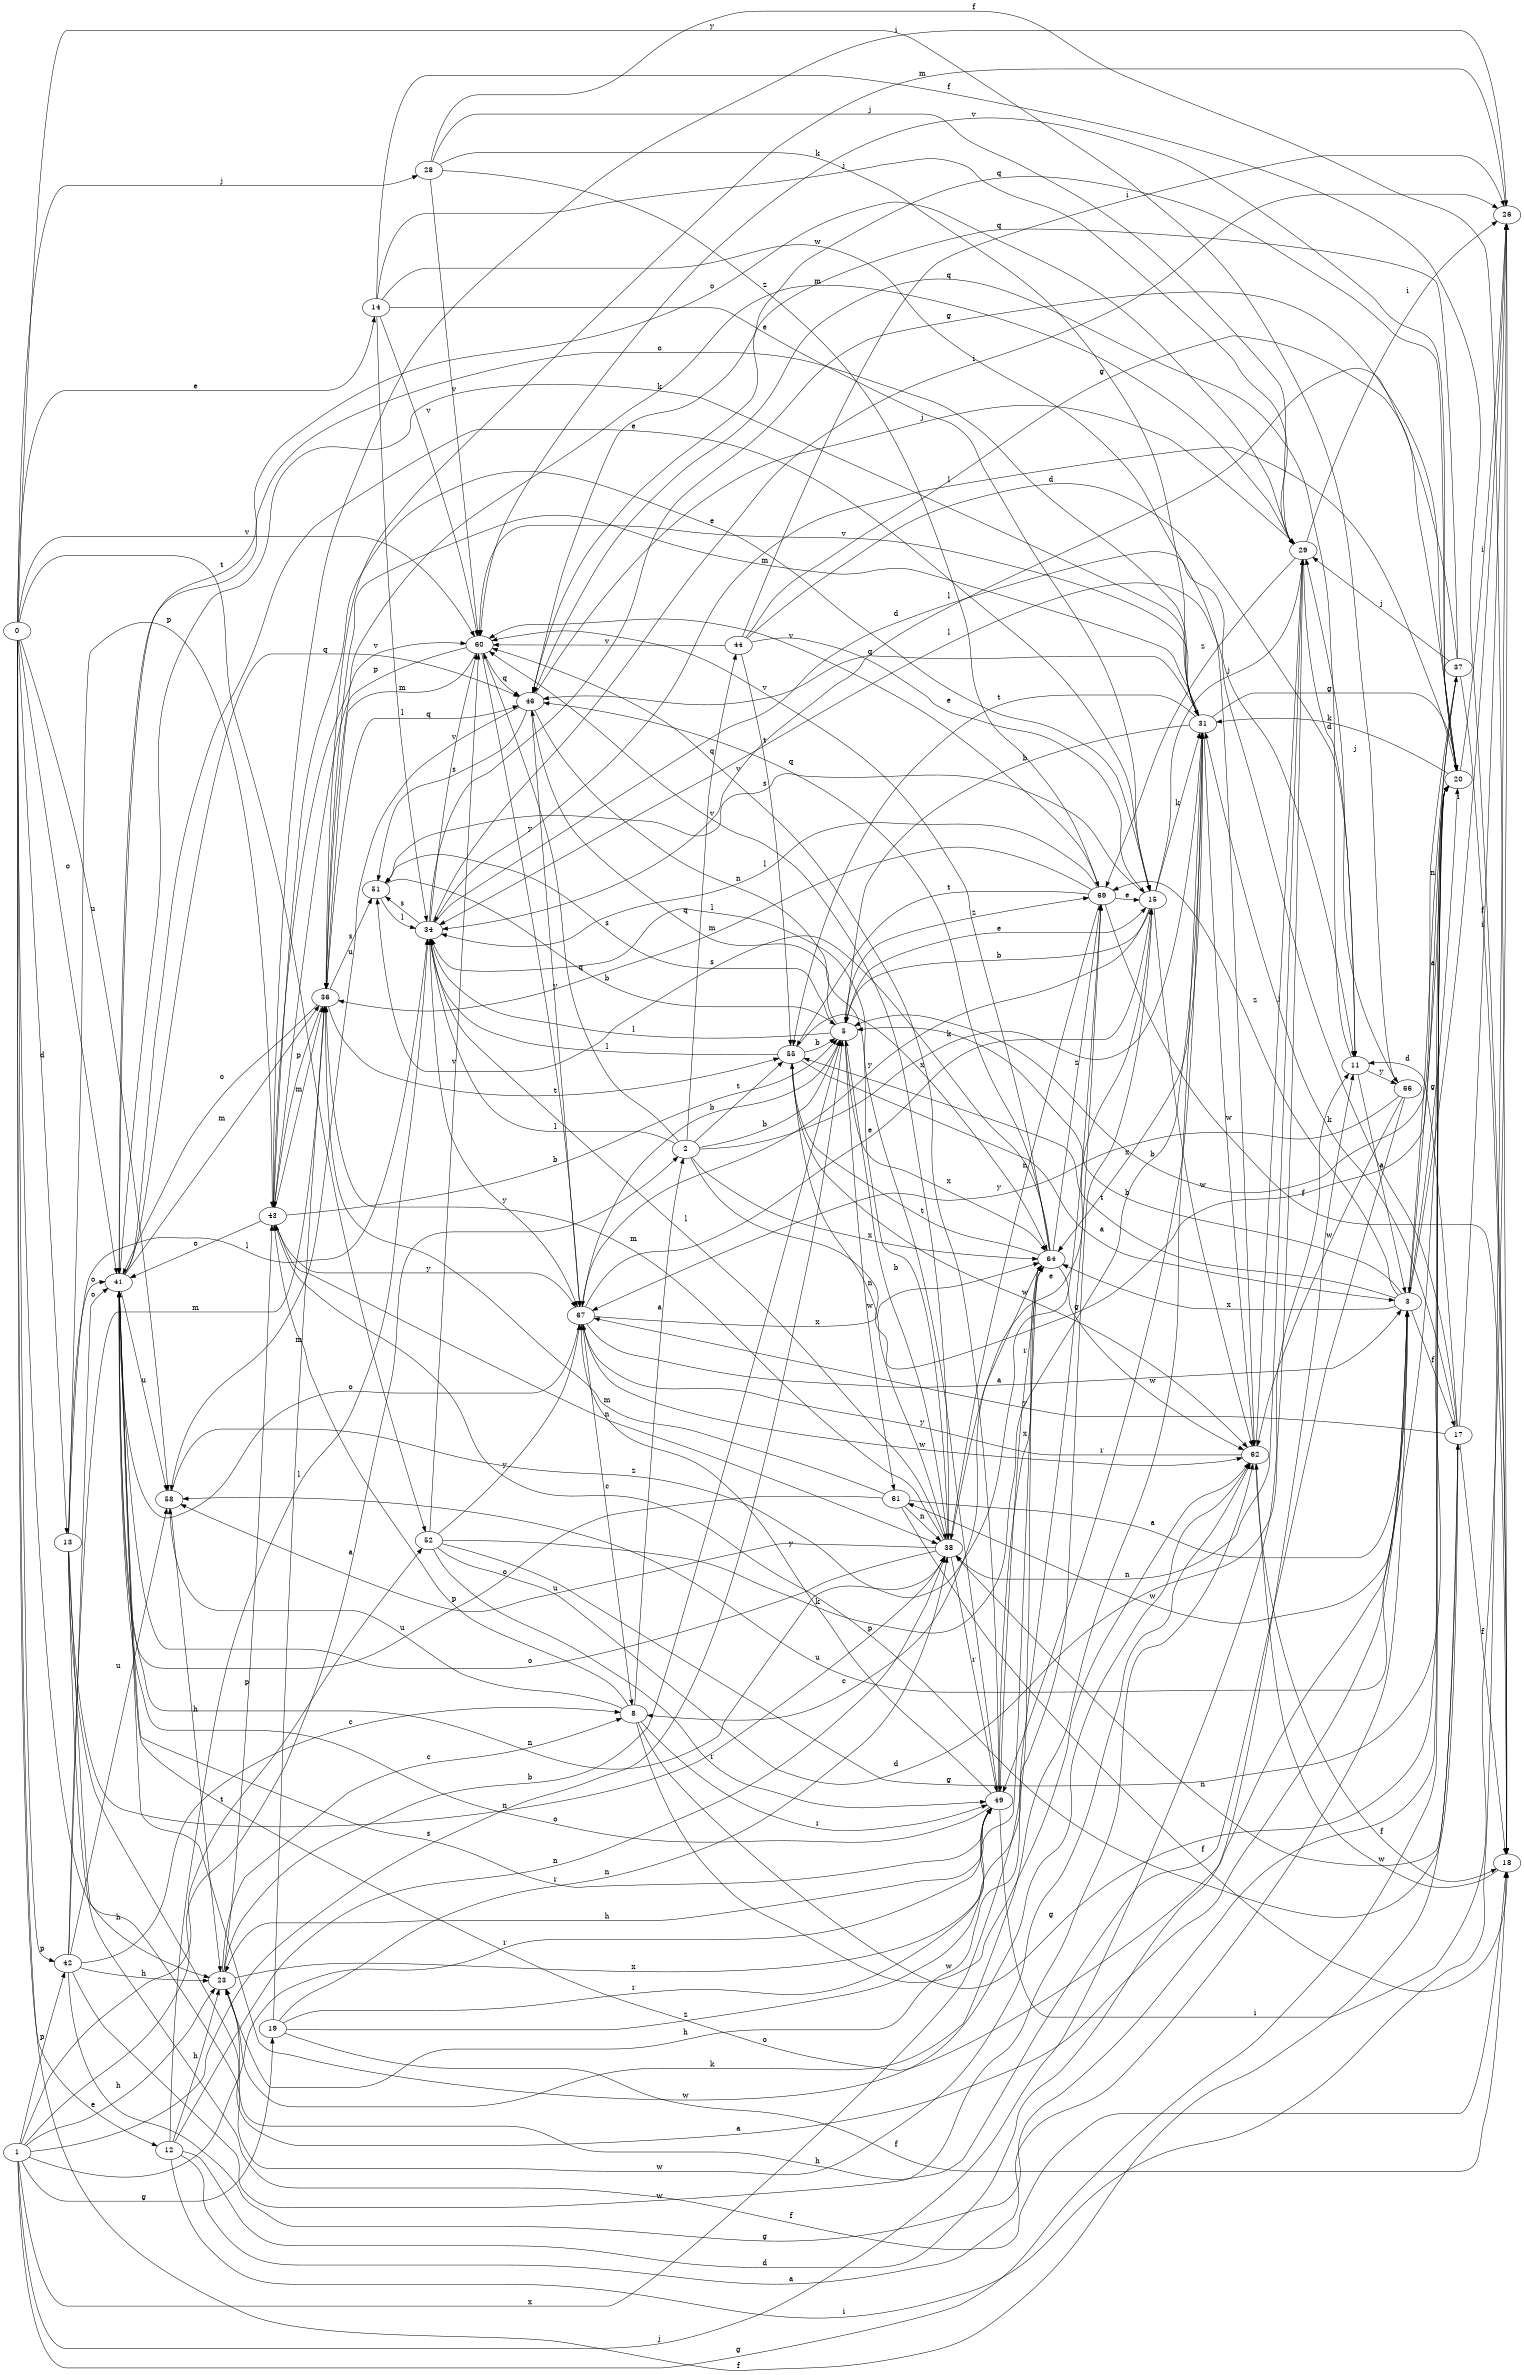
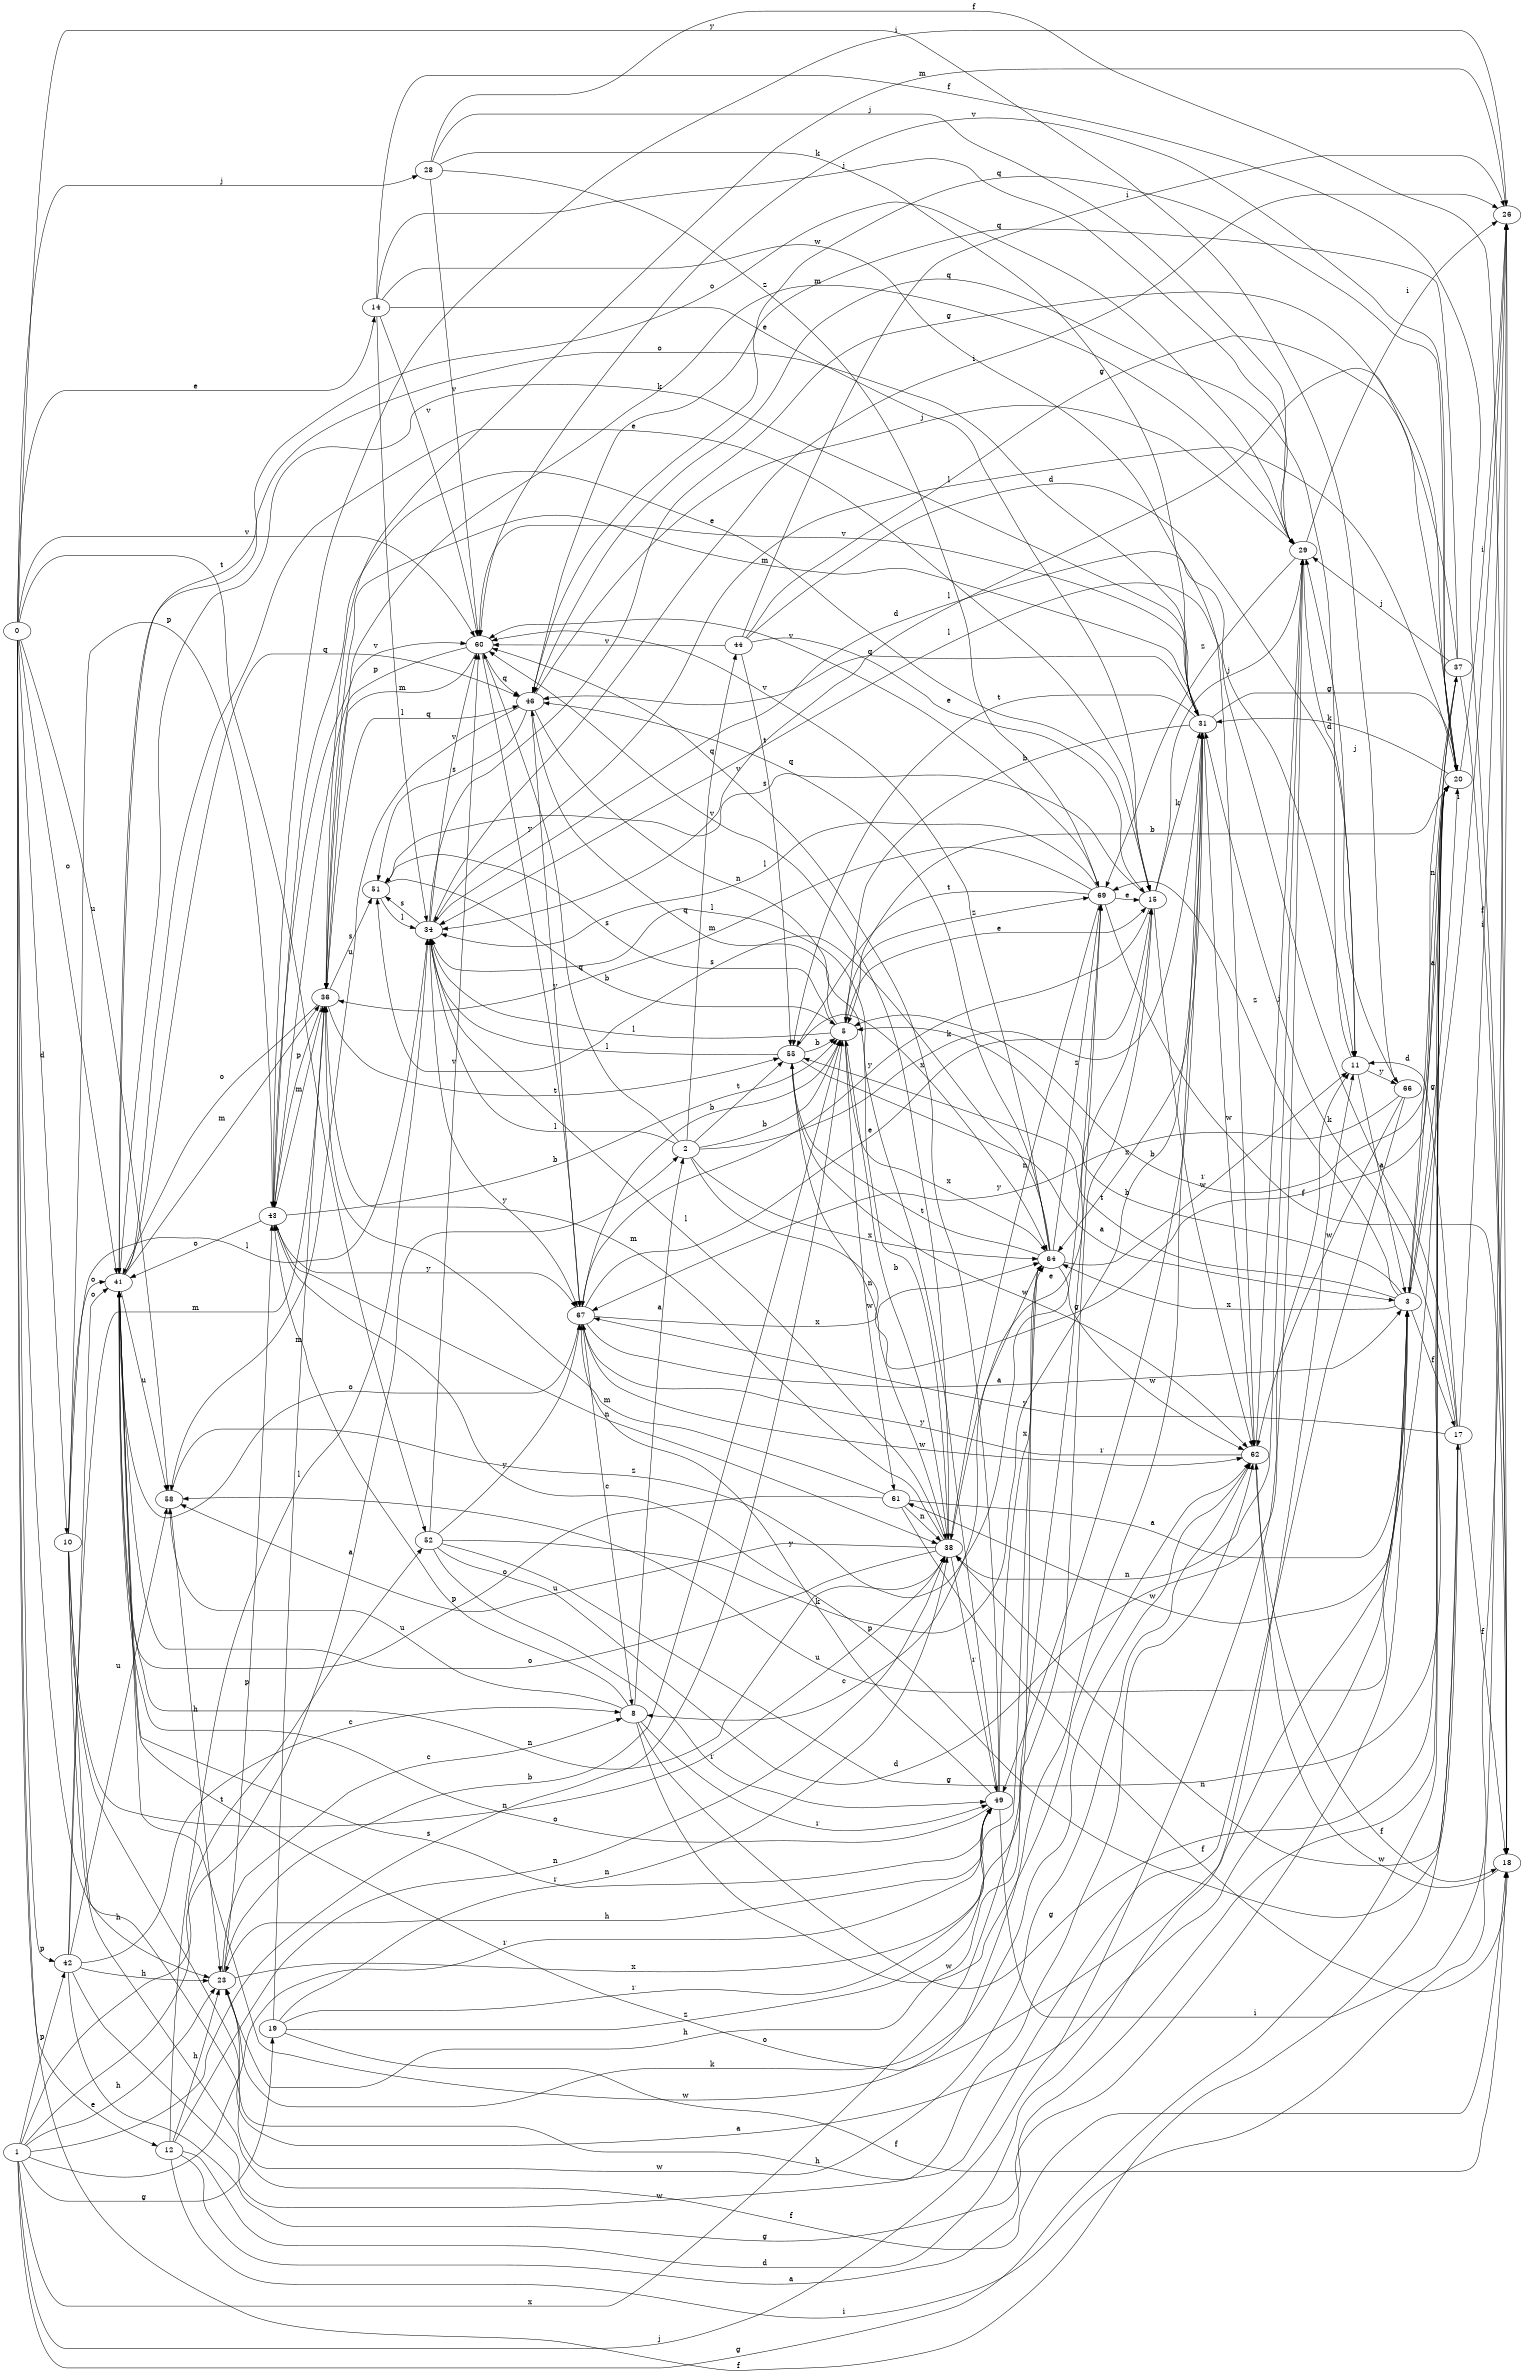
(996, 960) -> (1111, 834)
(68, 1543) -> (68, 1543)
(1009, 1604) -> (1203, 1191)
